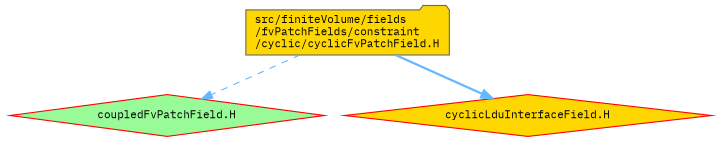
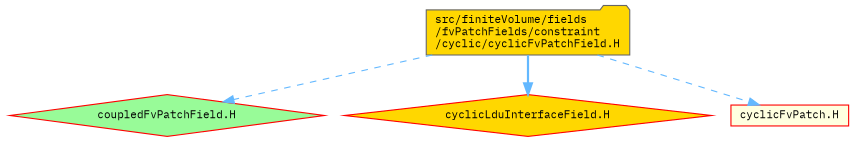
none -> (790, 116)
